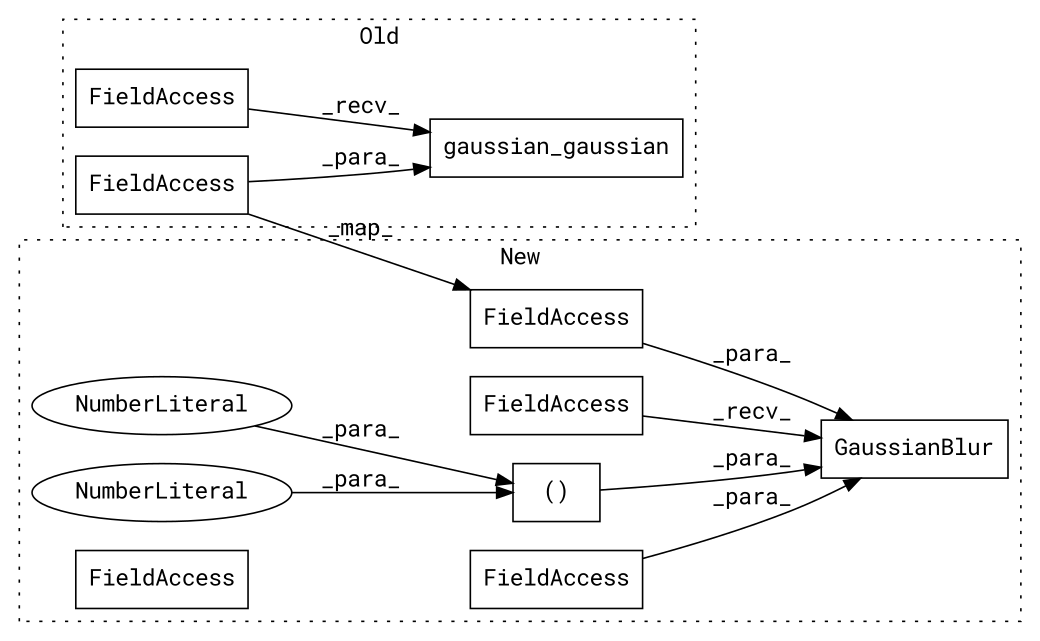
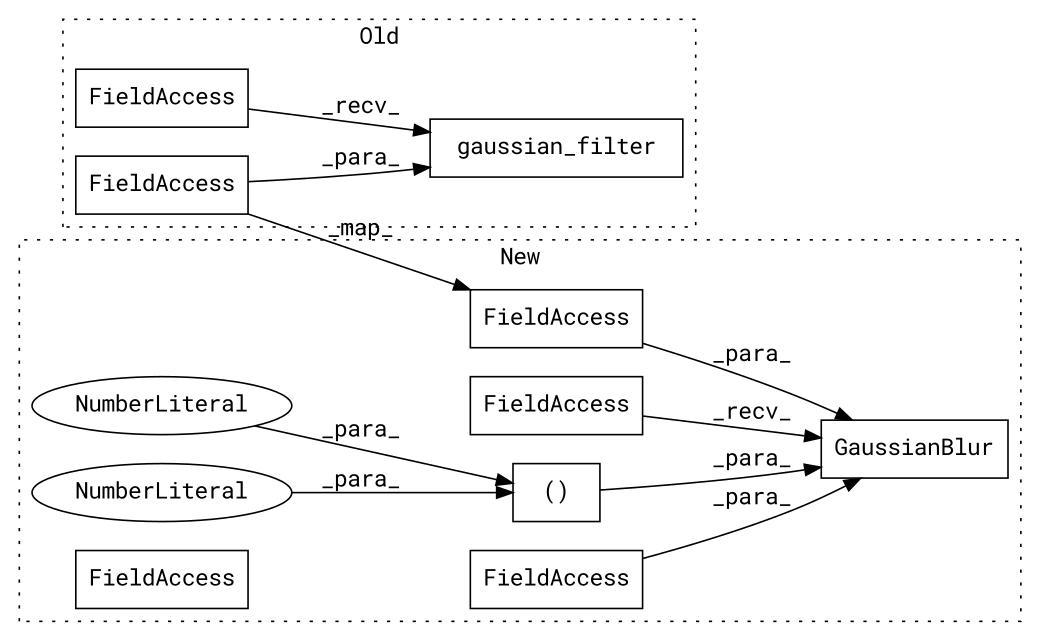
(556, 148) -> (556, 148)
